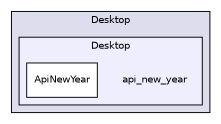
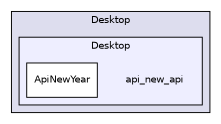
(155, 80) -> (155, 80)
